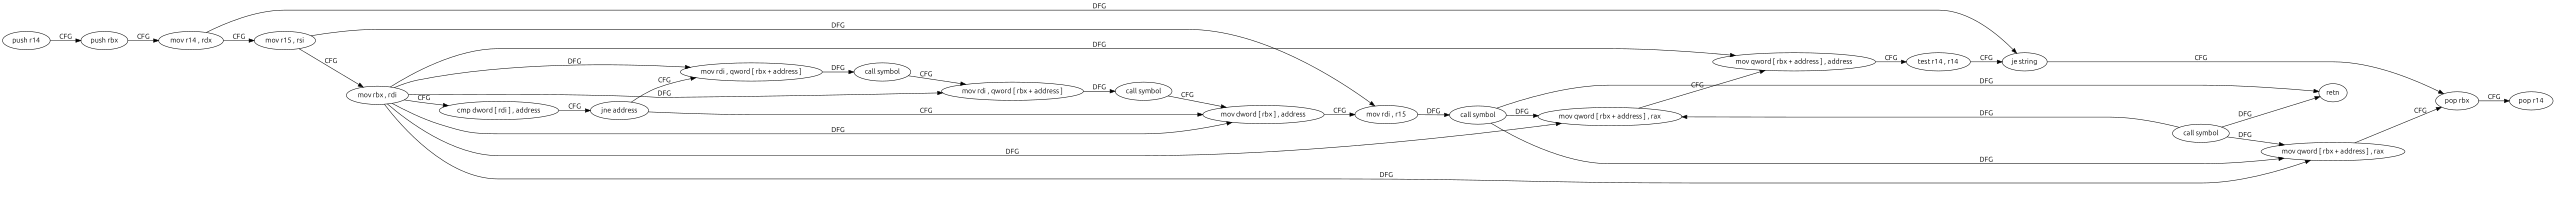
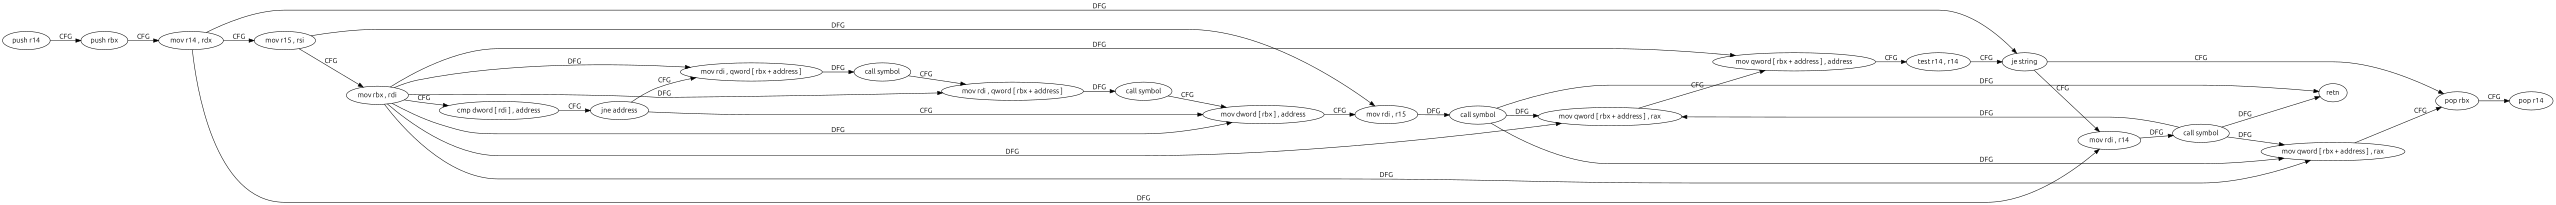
none -> (2109, 140)
